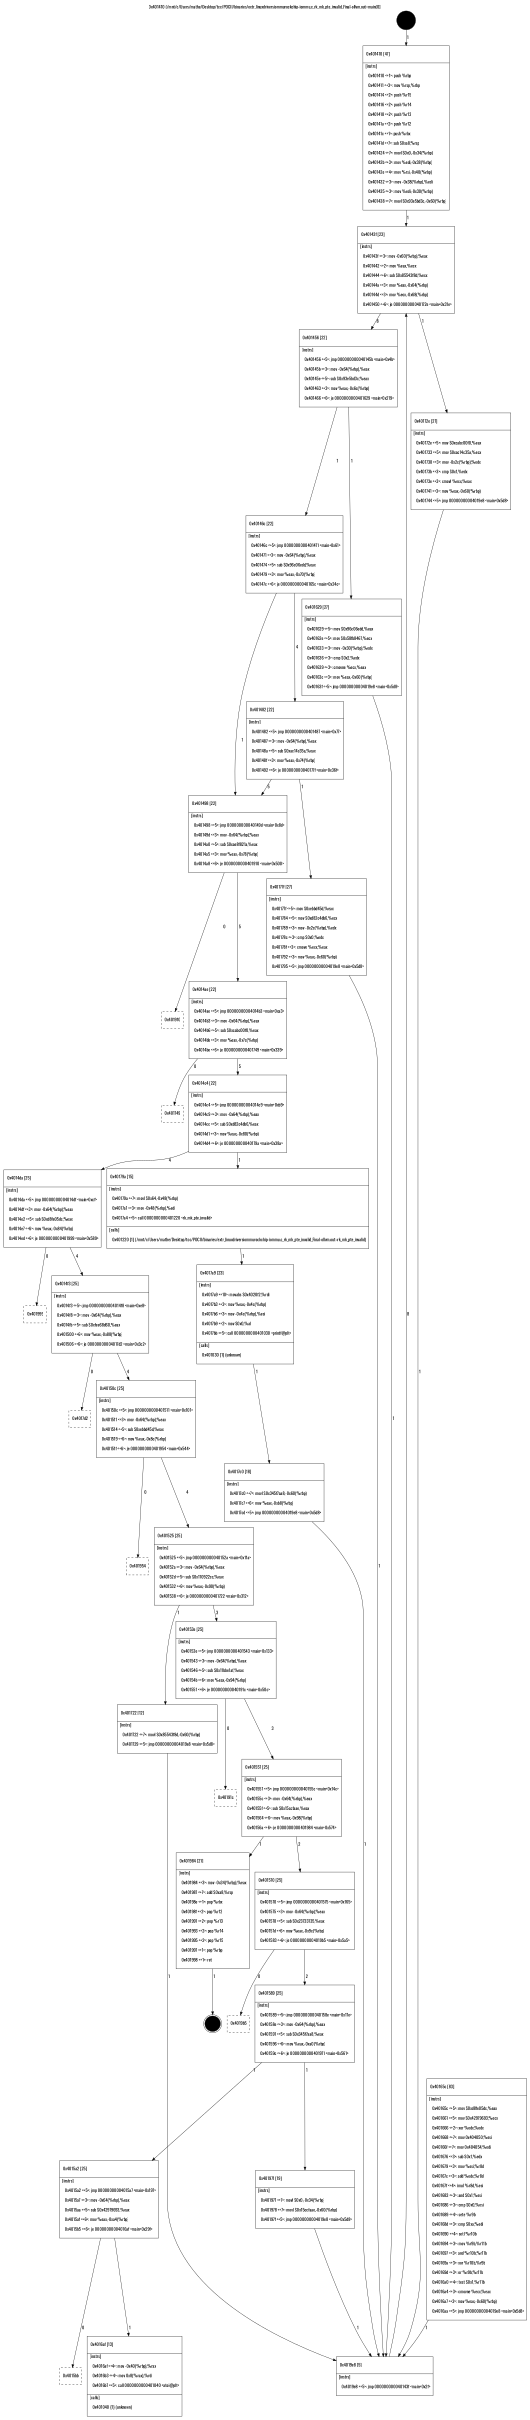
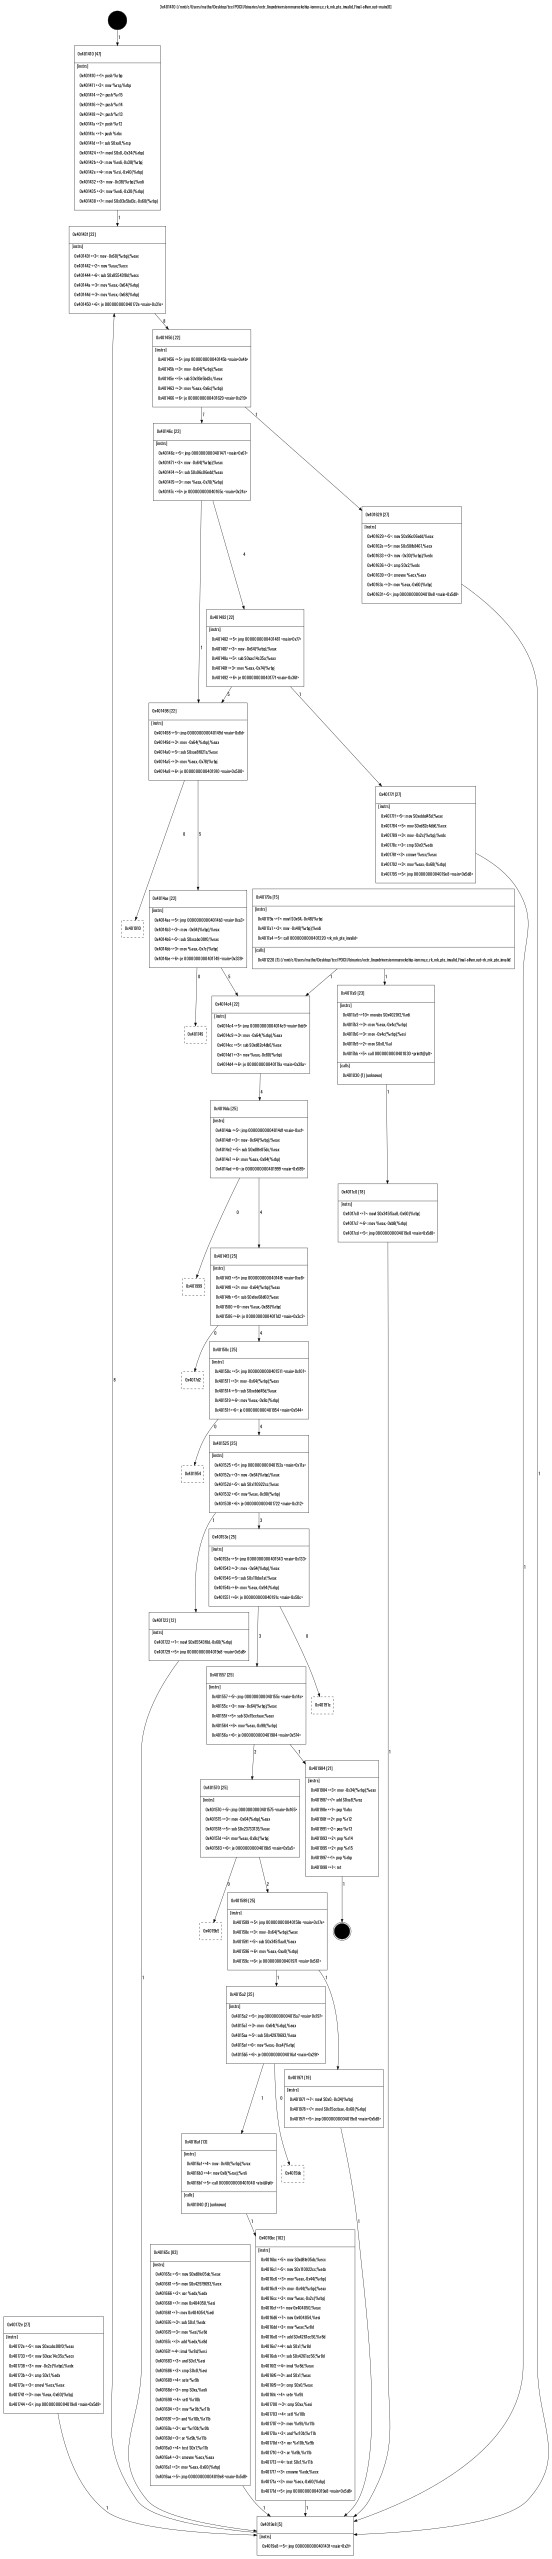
(432, 362) -> none
(238, 1159) -> (323, 981)
none -> (305, 2365)
